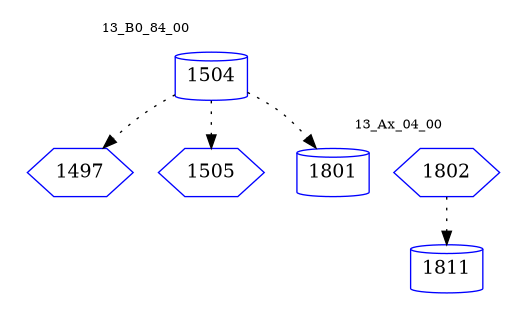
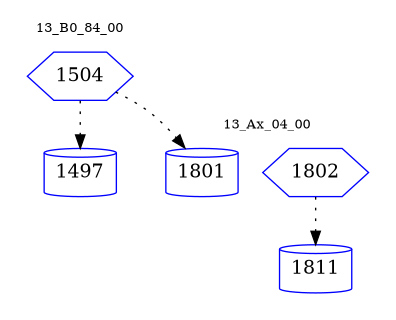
(211, 76) -> (80, 76)
(80, 173) -> (80, 173)
(211, 173) -> none
